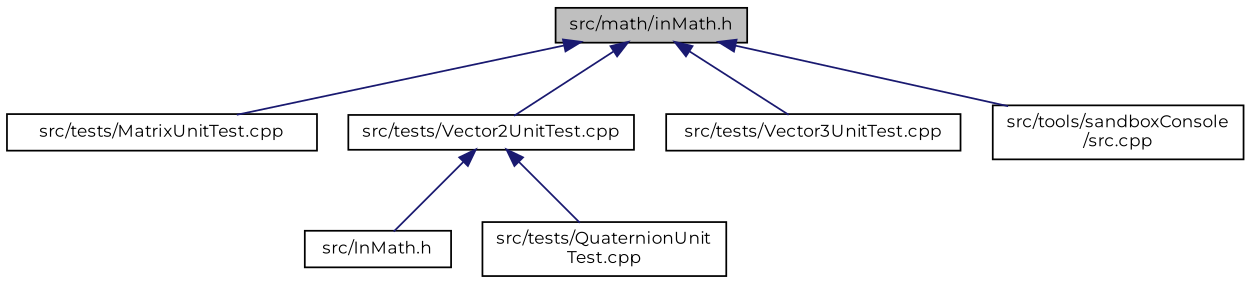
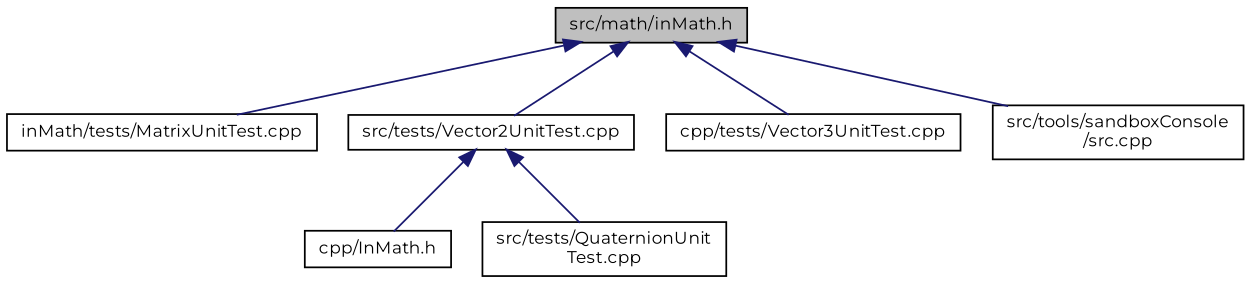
(162, 132) -> (162, 132)
(813, 132) -> (813, 132)
(378, 249) -> (378, 249)
